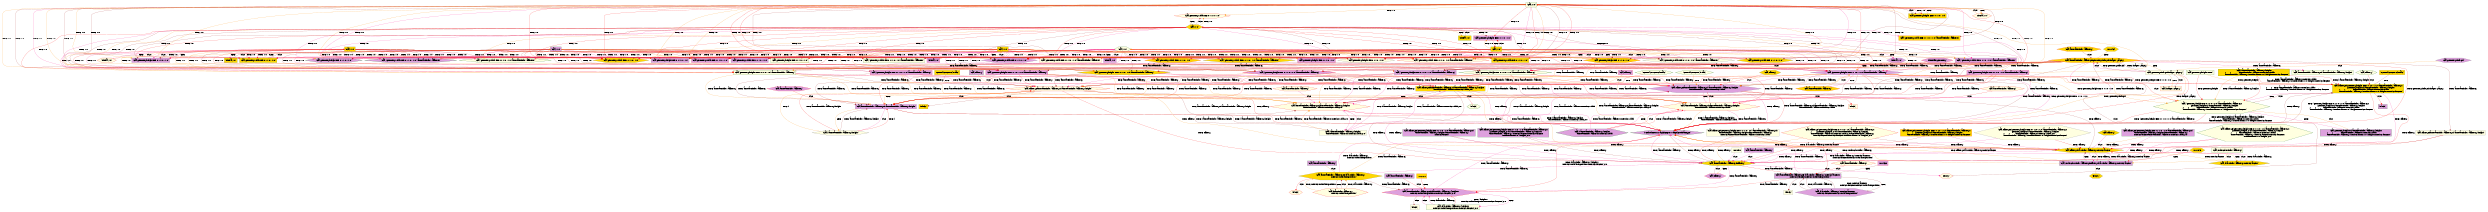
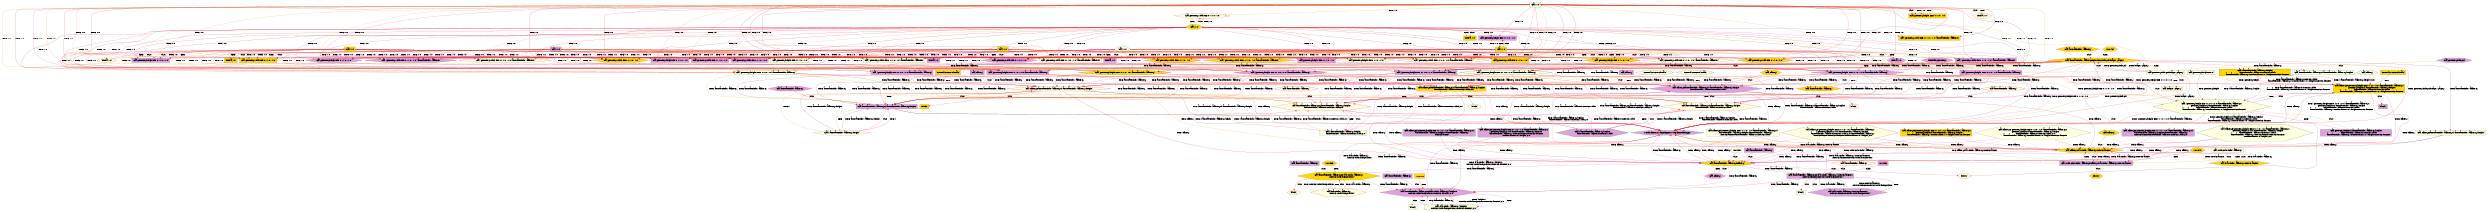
none -> (1329, 163)
